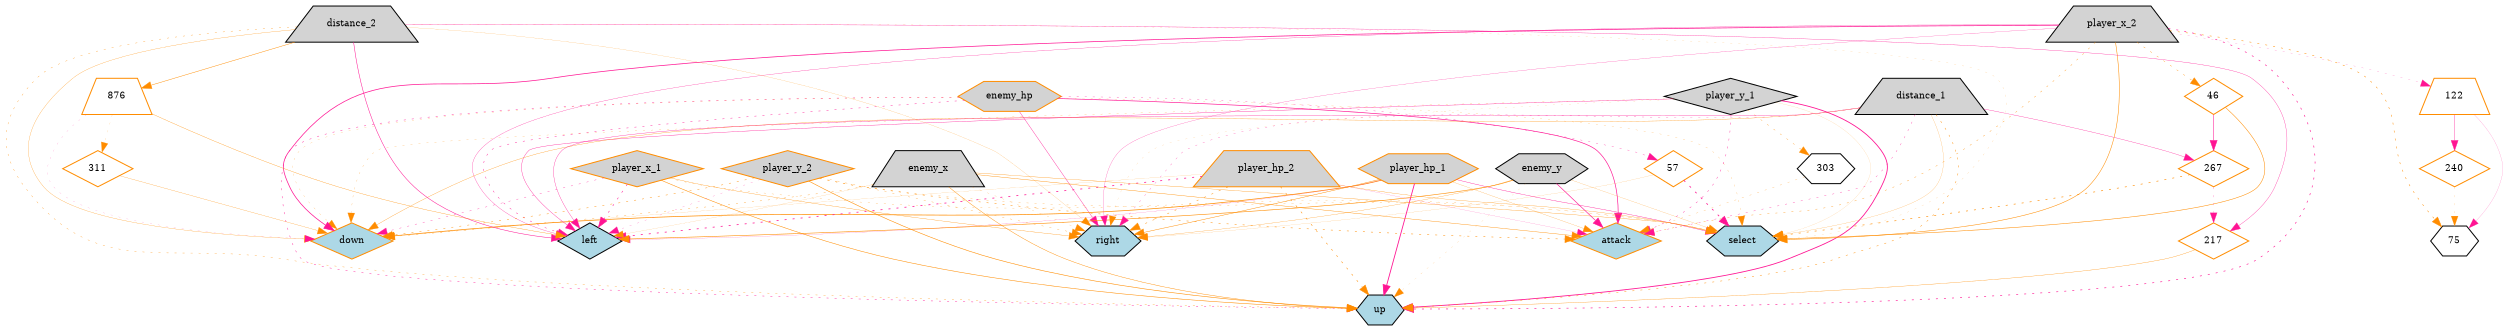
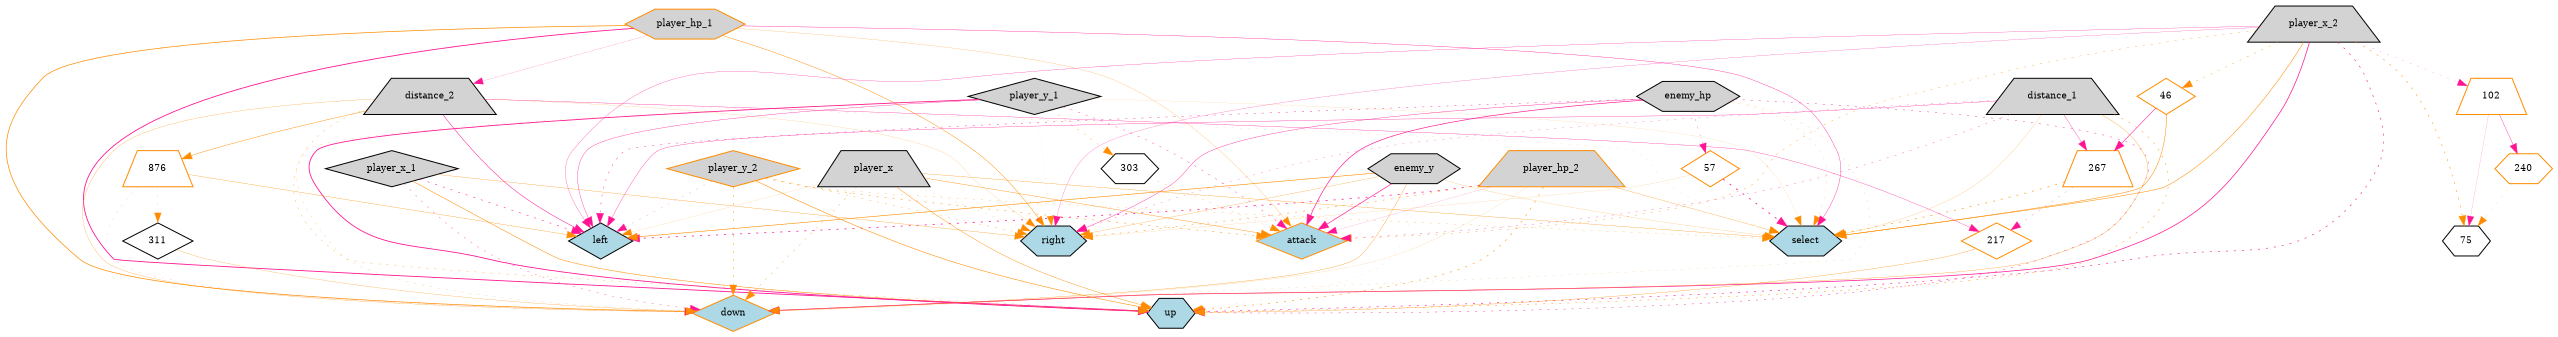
(1010, 96) -> (1688, 96)
(2455, 96) -> (2492, 96)
(98, 169) -> (158, 241)
(637, 169) -> (392, 169)
(928, 169) -> (874, 169)
(2214, 169) -> (2098, 169)
(2455, 169) -> (2524, 169)
(1188, 204) -> none
(1007, 224) -> (565, 58)
none -> (1115, 293)
